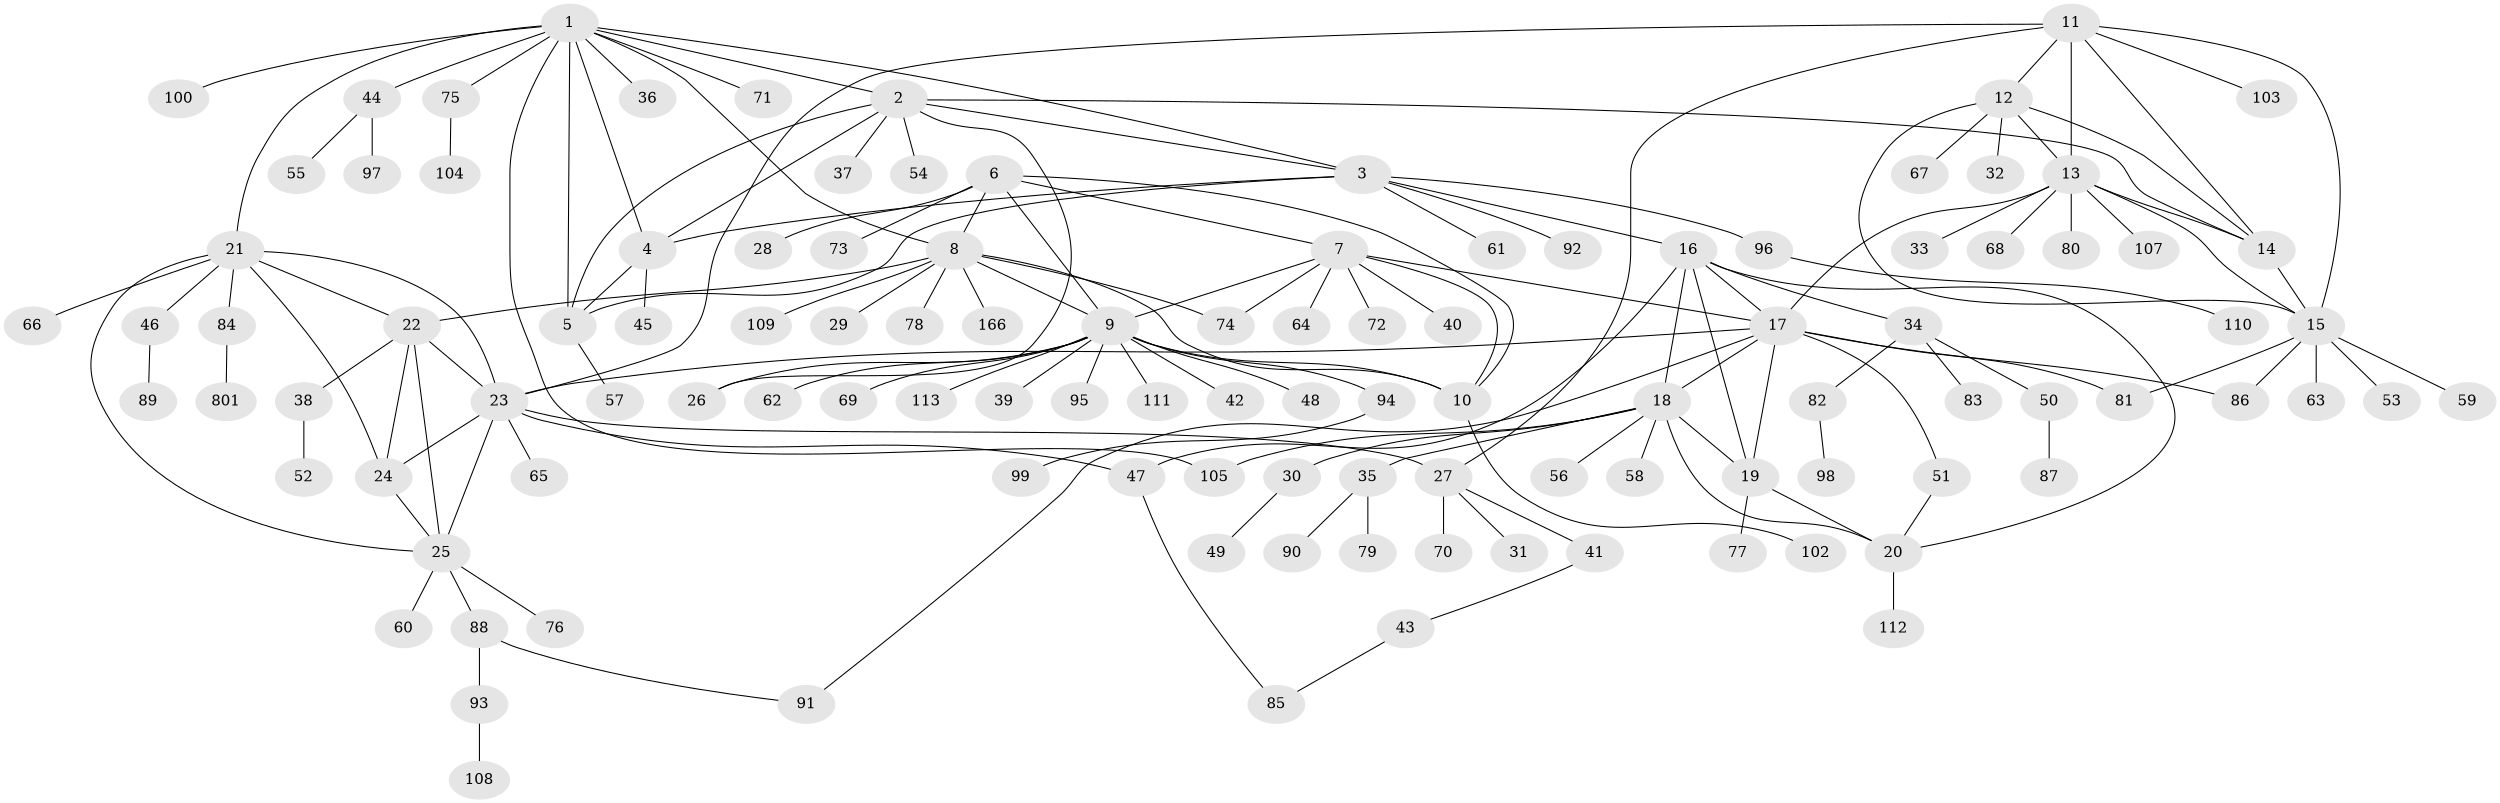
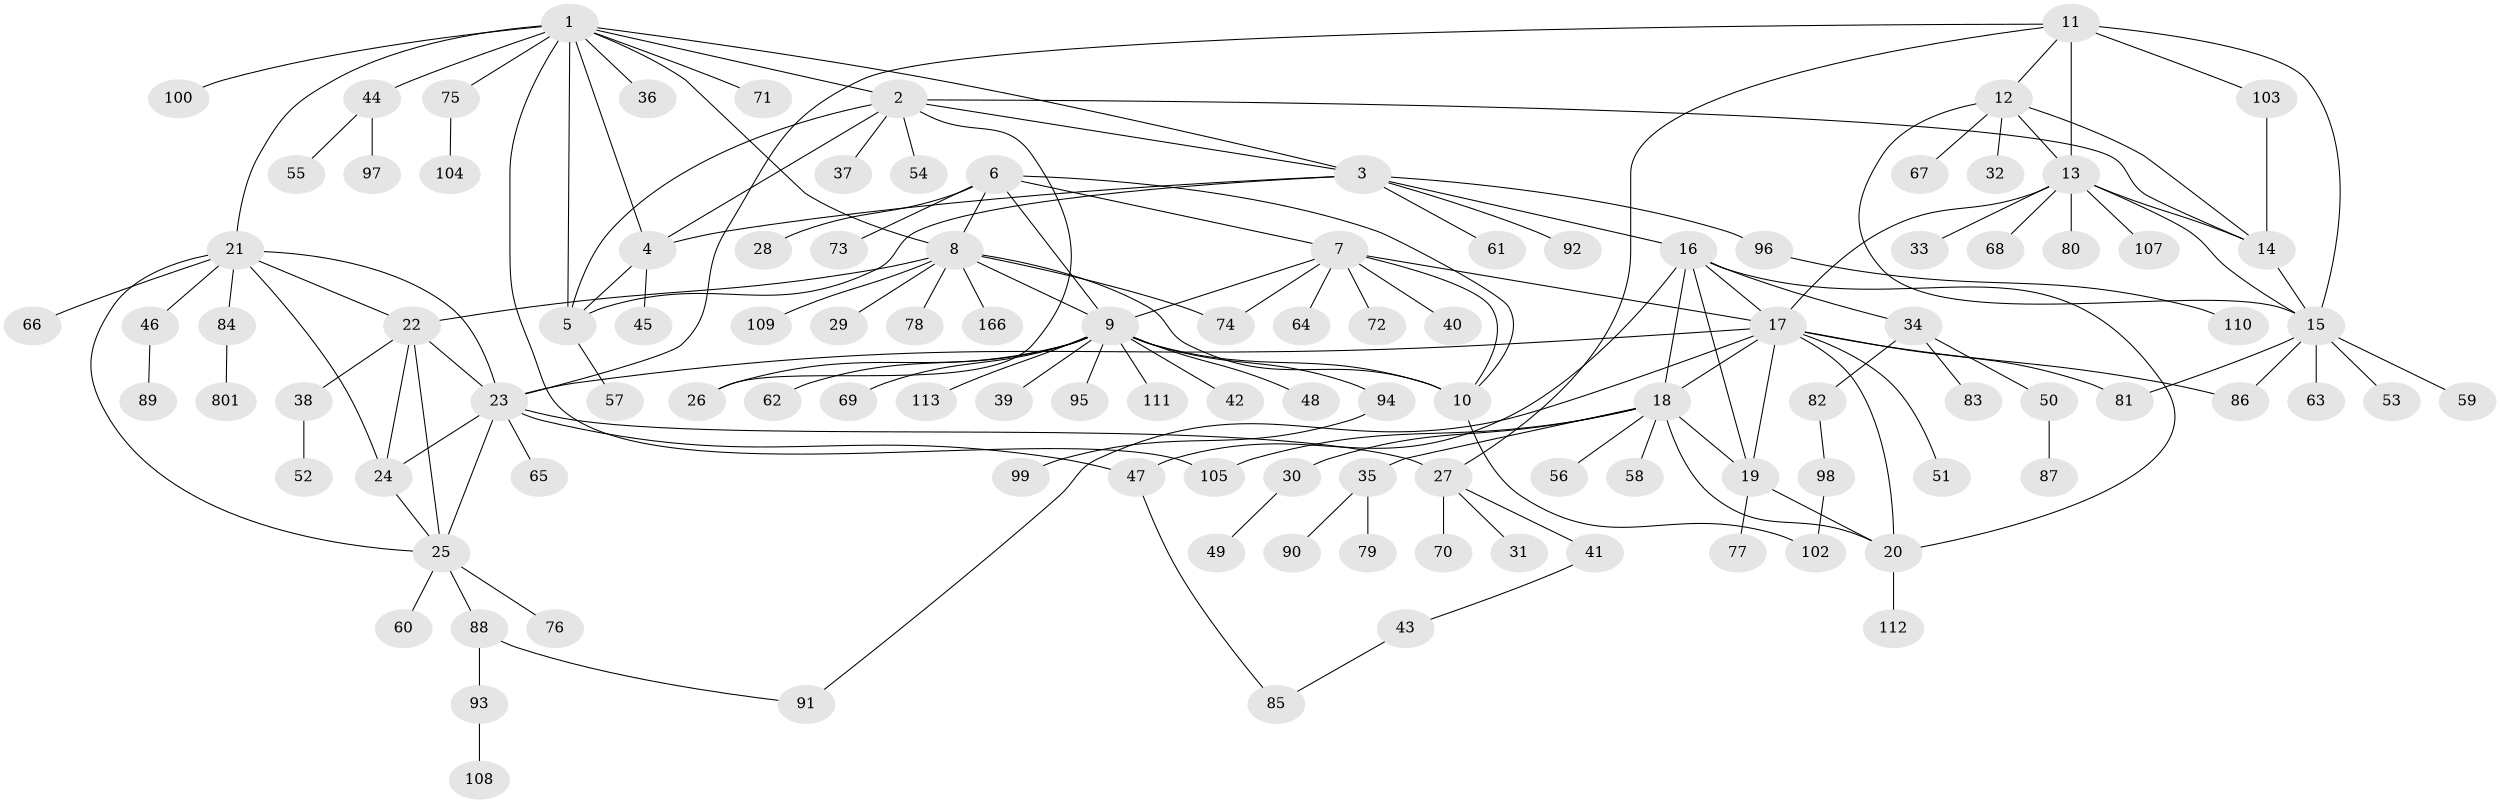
(2169, 137) -> (2267, 174)
none -> (1822, 507)
(1918, 515) -> (1875, 421)
